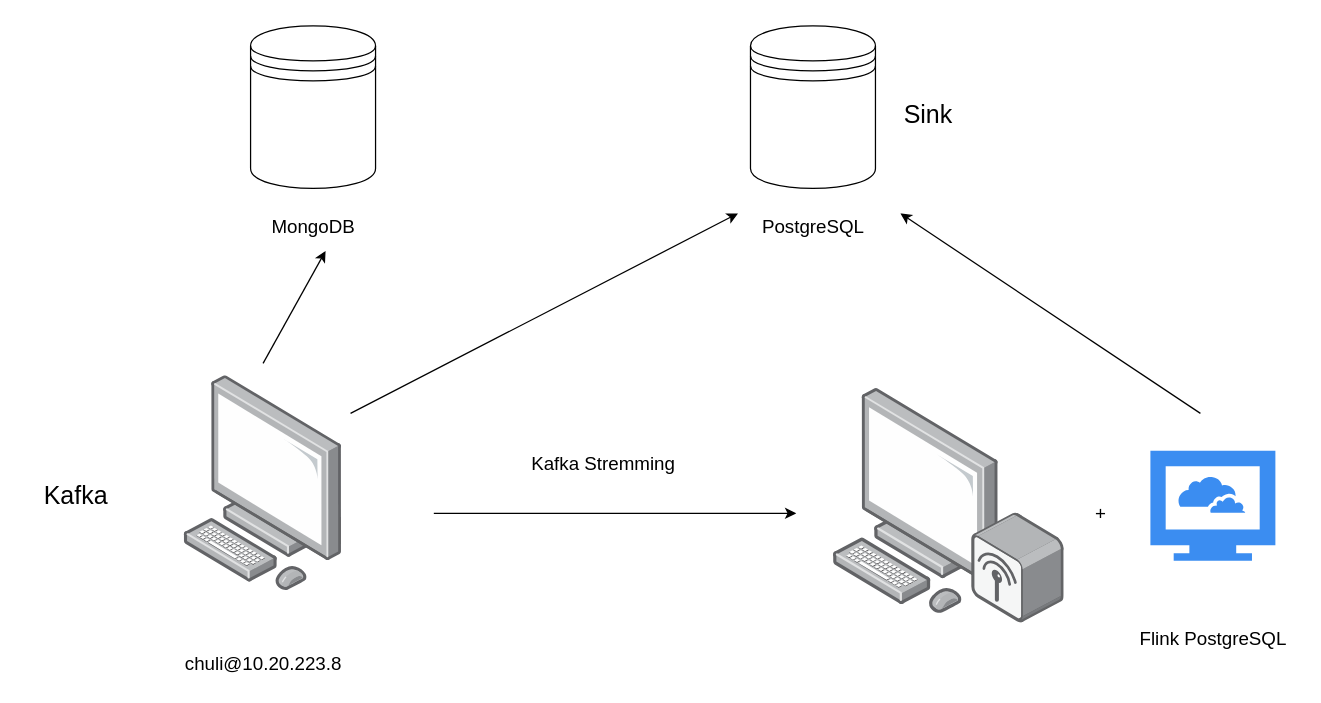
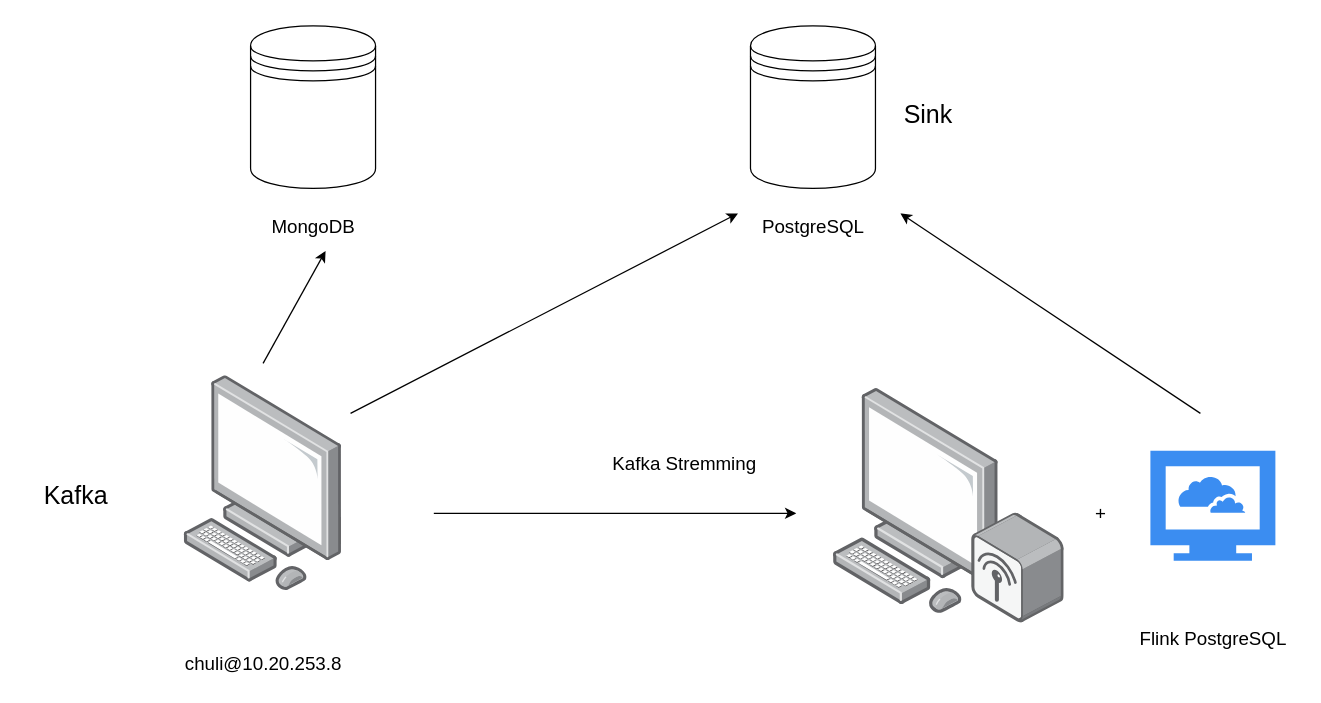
(603, 463) -> (684, 463)
(264, 663) -> (264, 663)
